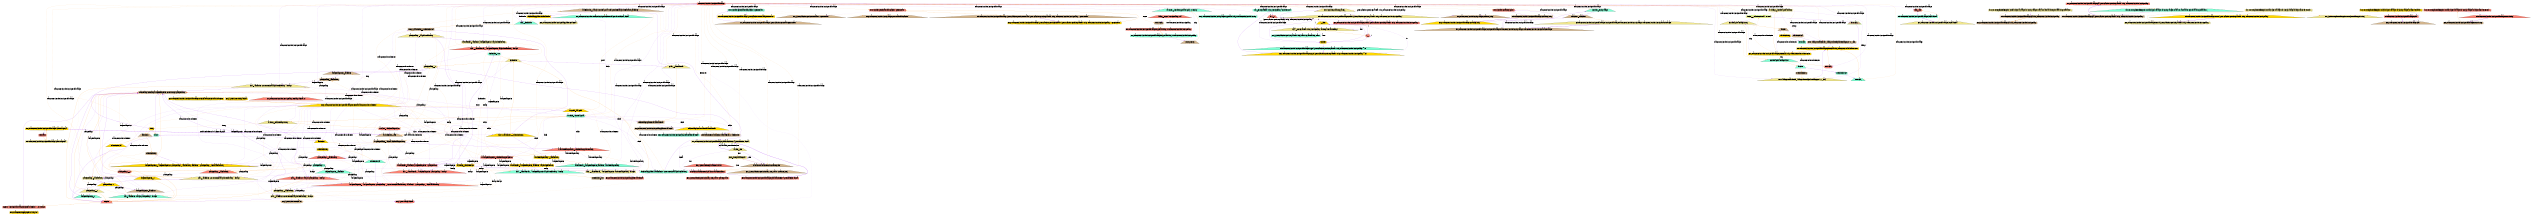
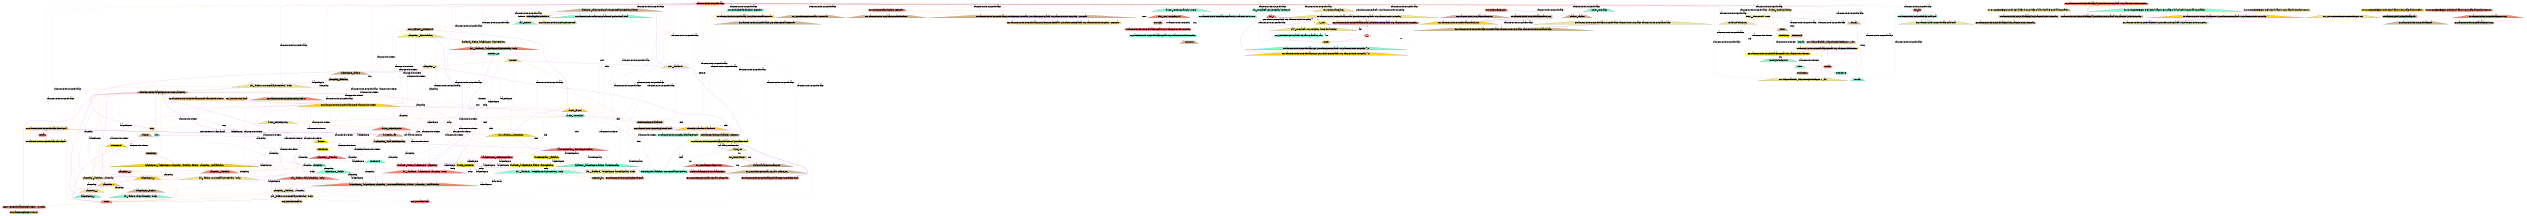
(389, 129) -> (392, 129)
